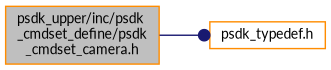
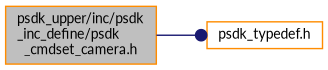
(82, 35) -> (81, 35)
